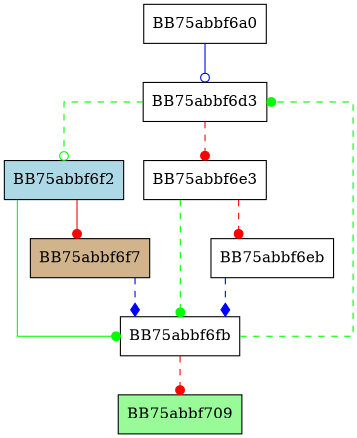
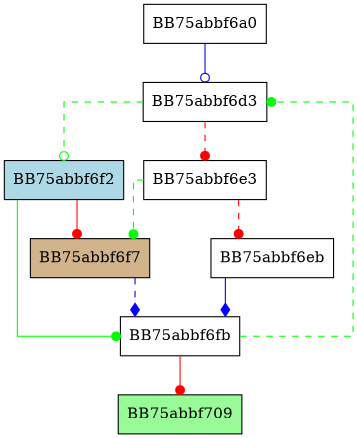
(180, 254) -> (133, 200)
(225, 291) -> (225, 291)
(180, 371) -> (180, 371)
